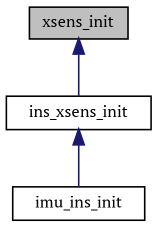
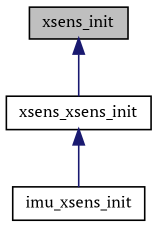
(79, 113) -> (79, 113)
(79, 204) -> (79, 204)
